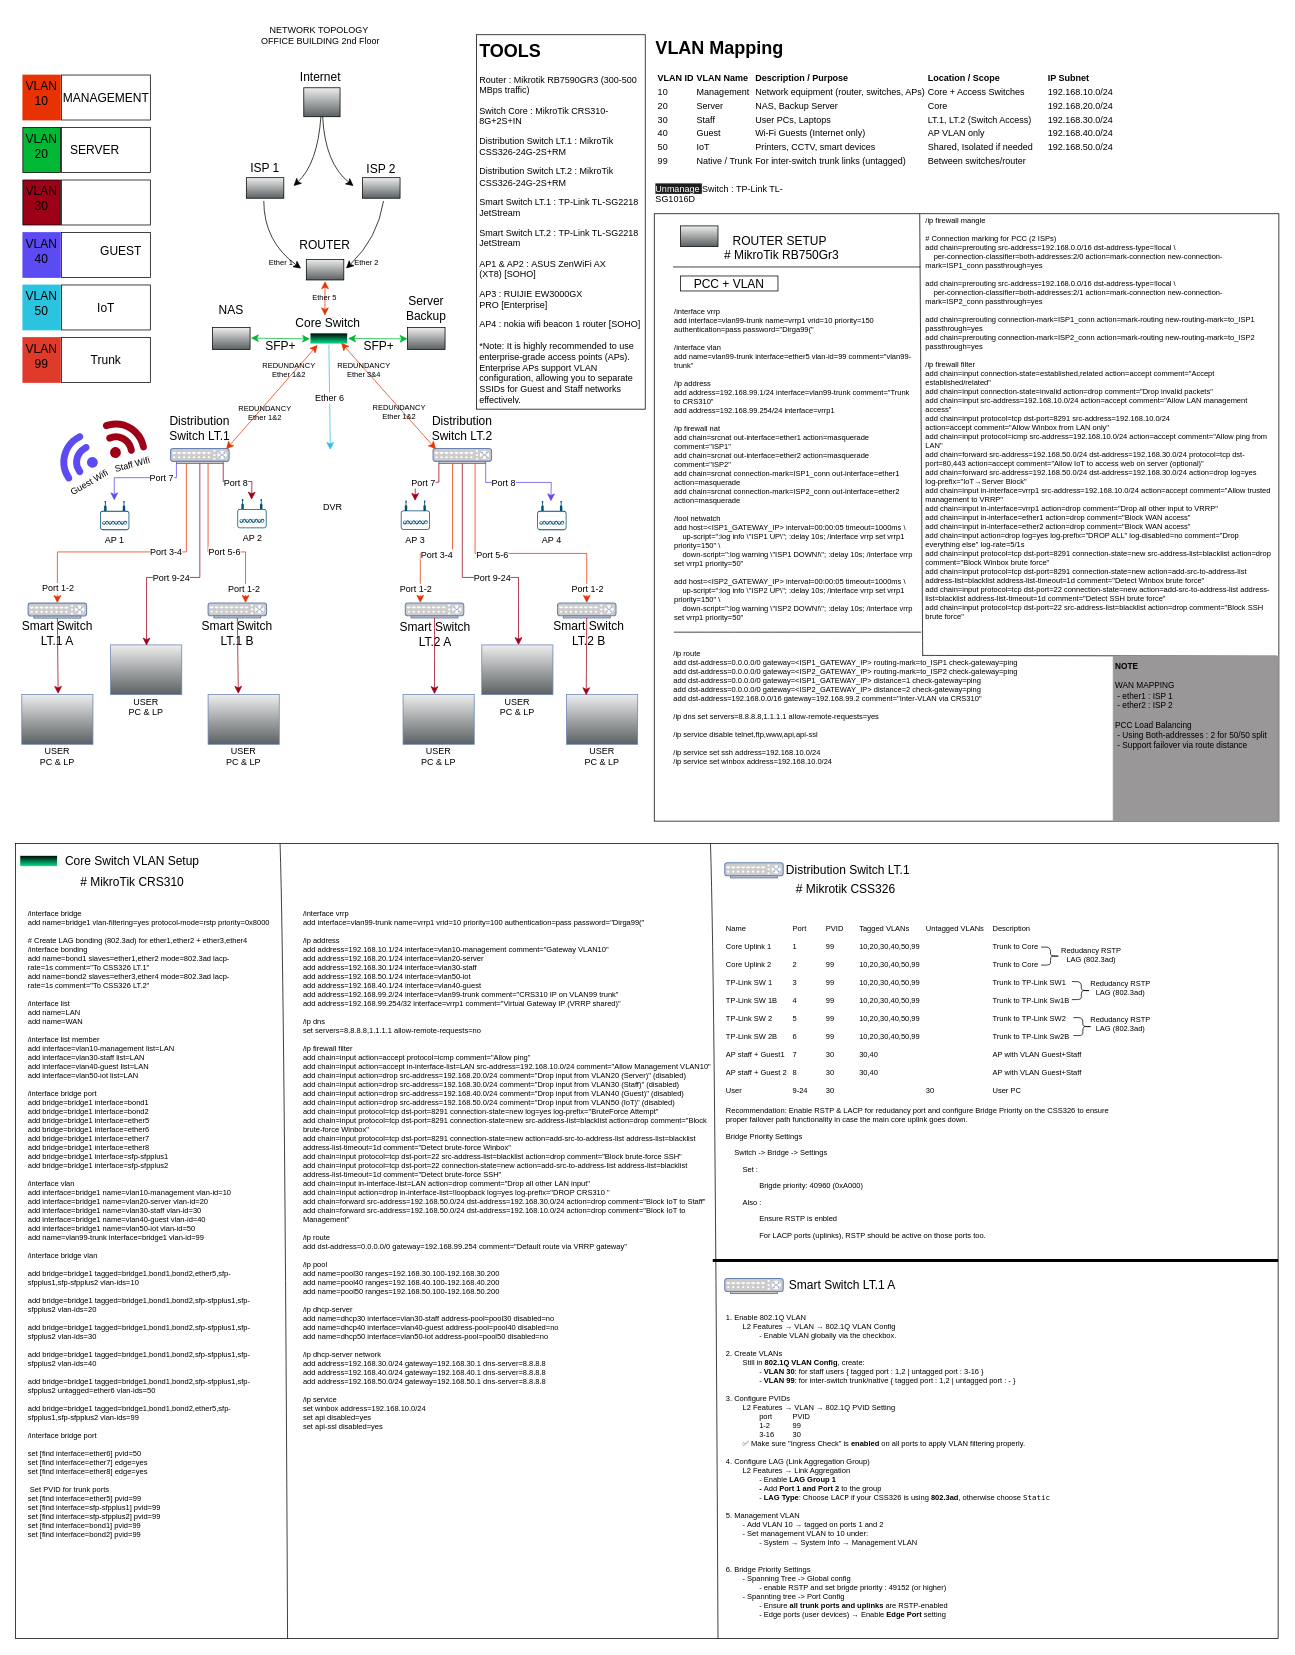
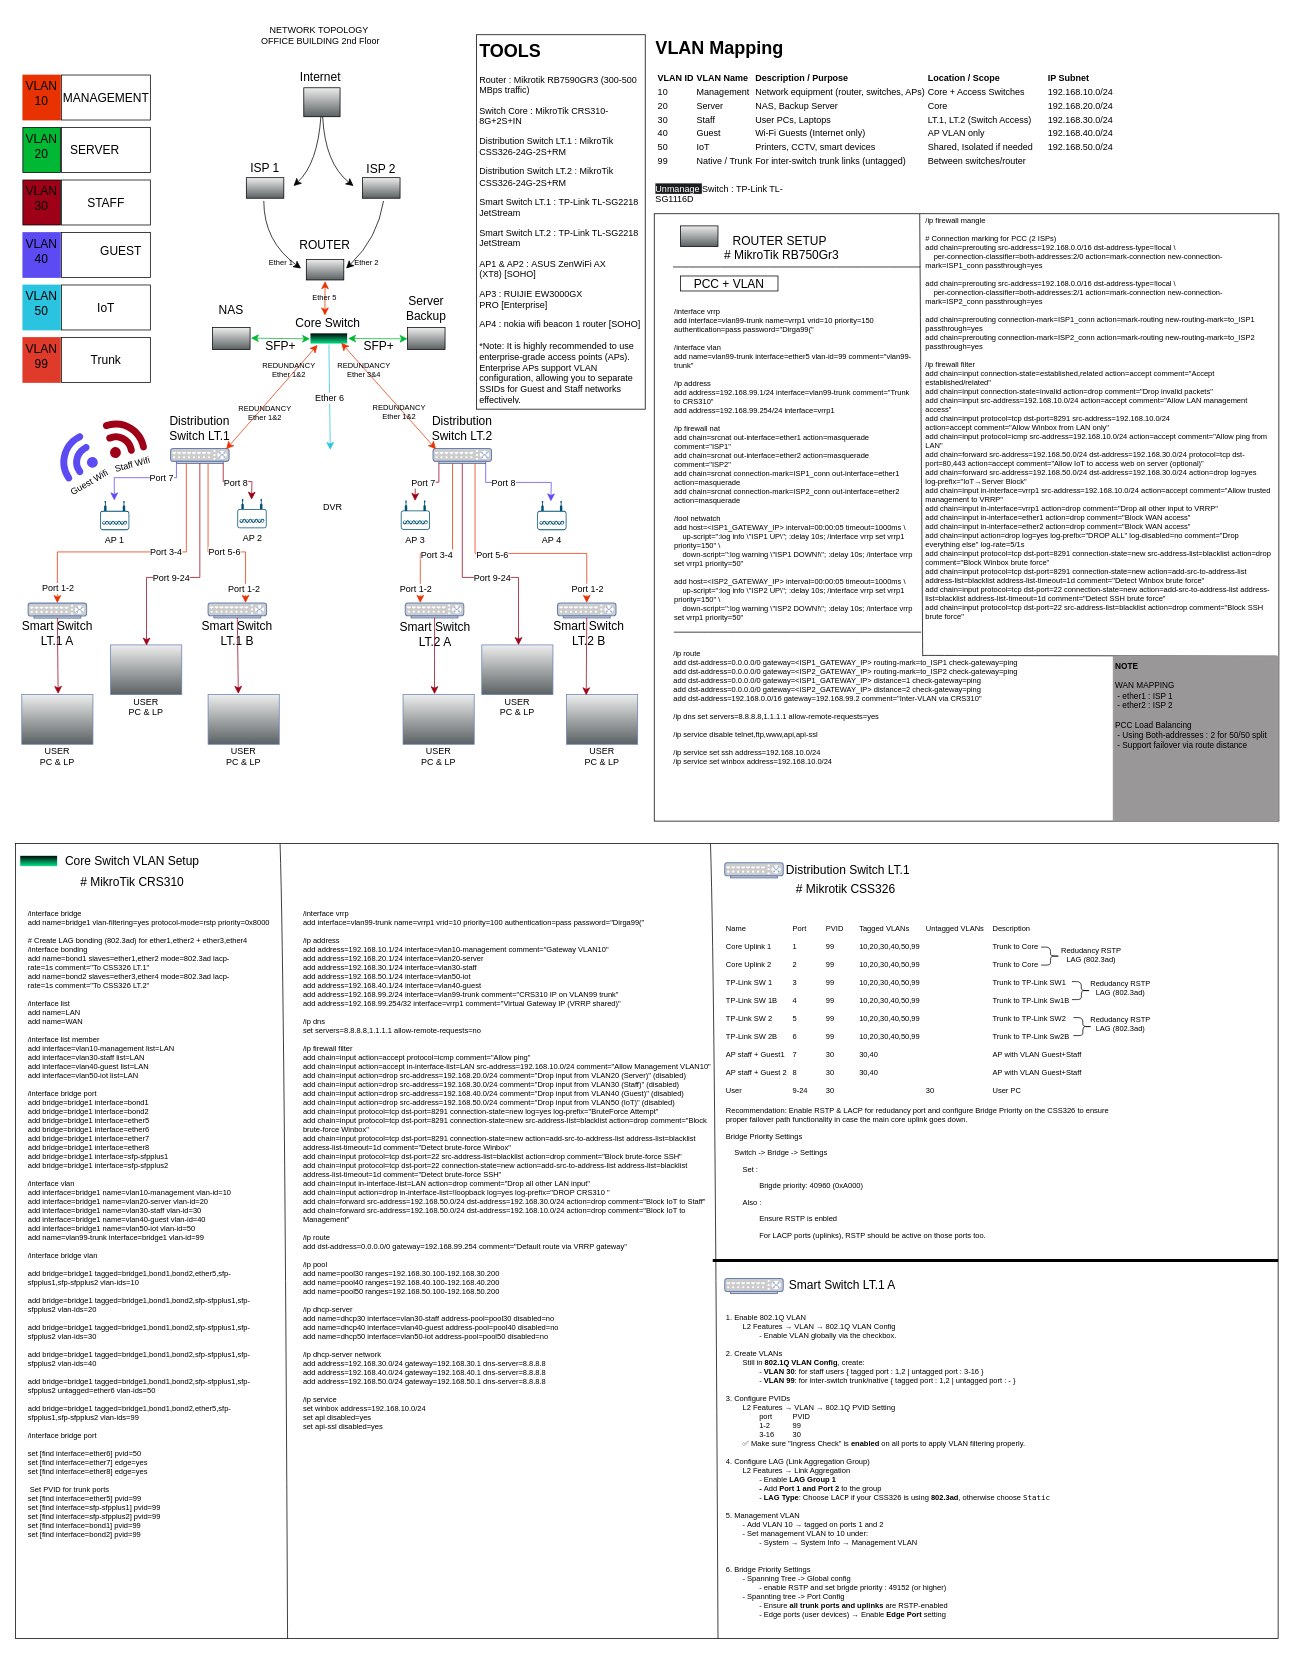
(726, 194) -> (726, 194)
none -> (106, 202)
